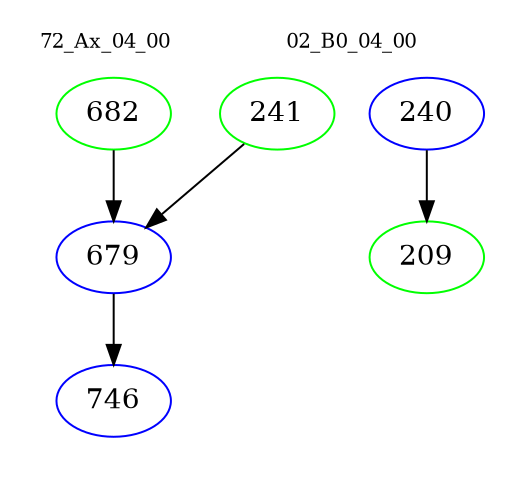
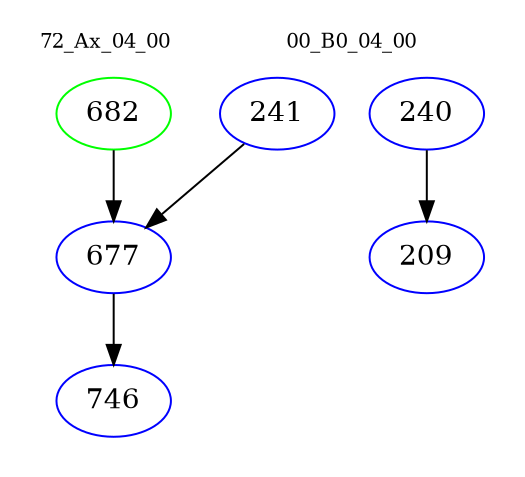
(352, 43) -> (352, 43)
(277, 114) -> (277, 114)
(114, 257) -> (114, 257)
(427, 257) -> (427, 257)
